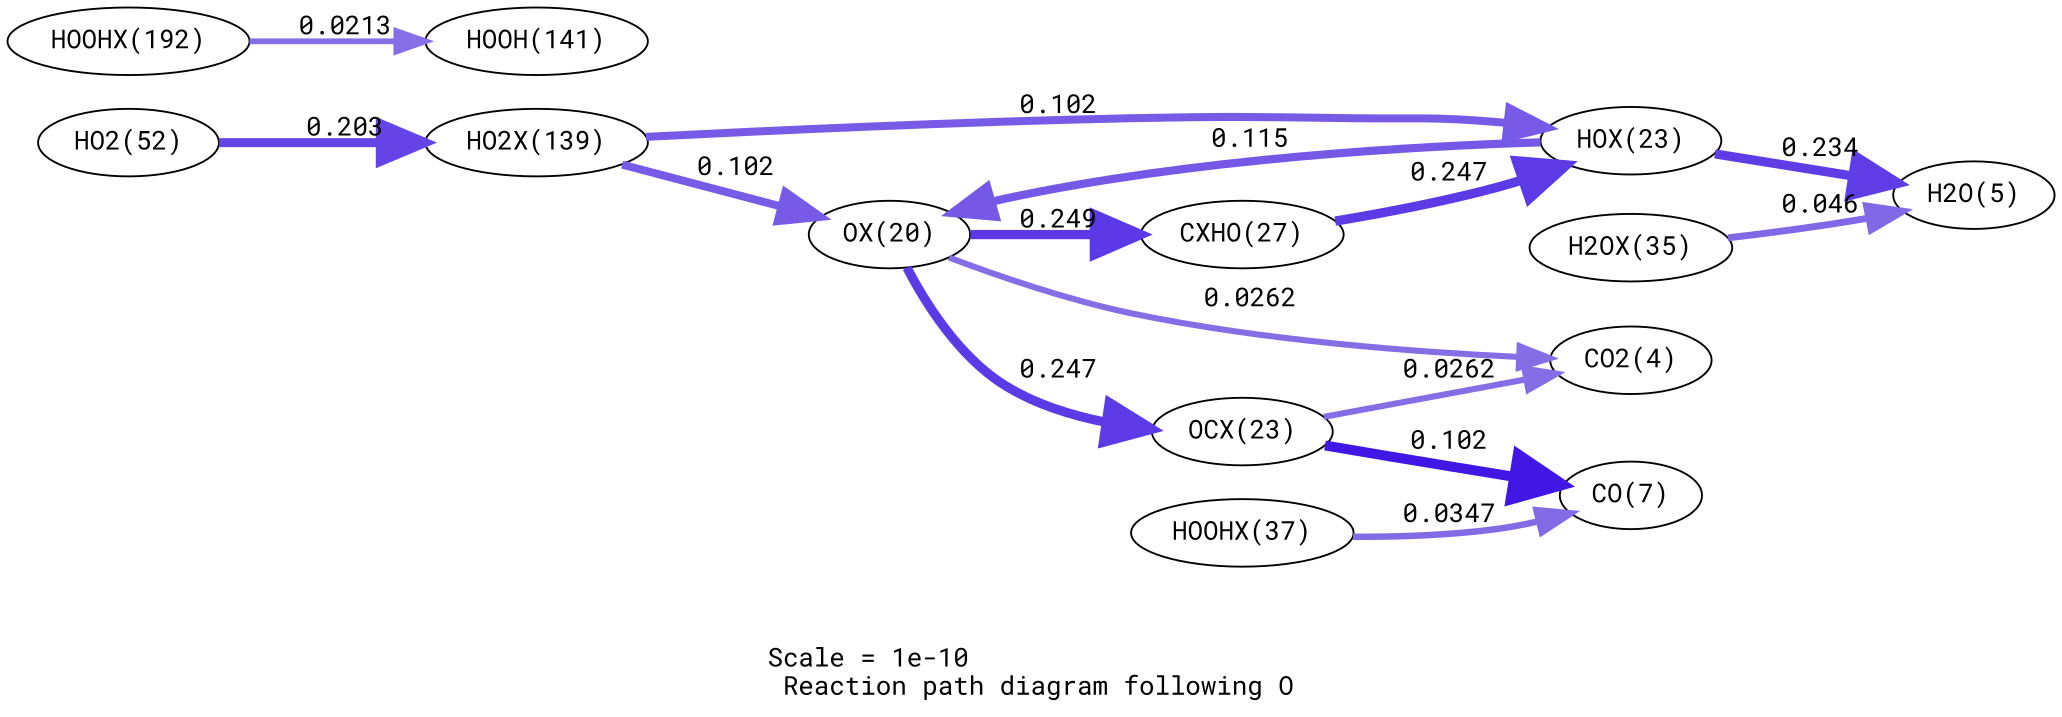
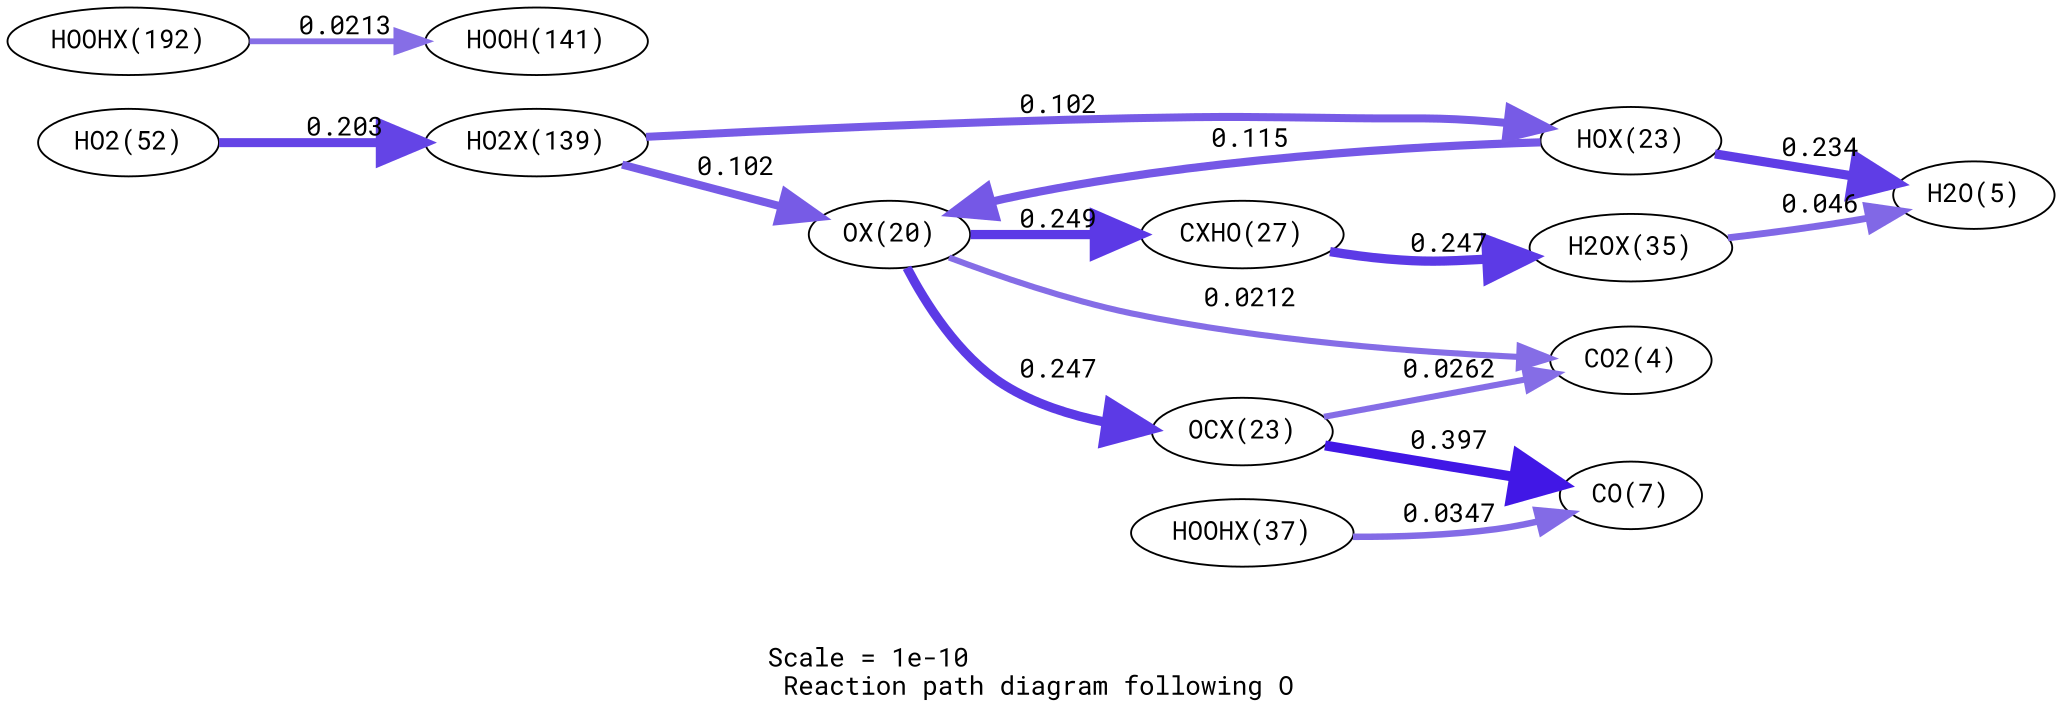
(1430, 203) -> (1408, 260)
(1242, 299) -> (1242, 299)
(1441, 442) -> (1441, 442)
